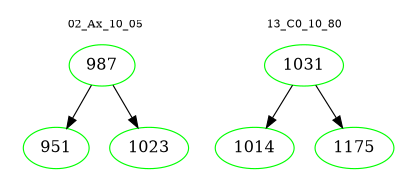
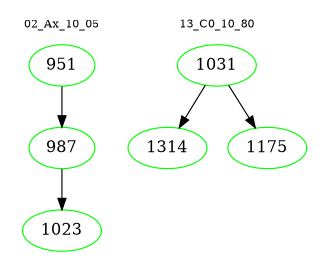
(82, 102) -> (62, 101)
(255, 148) -> (167, 148)
